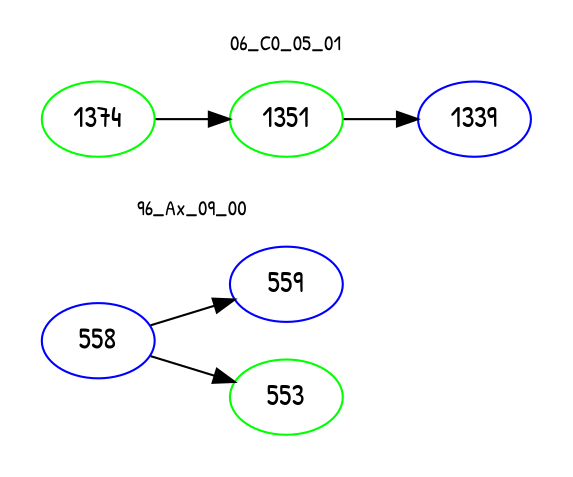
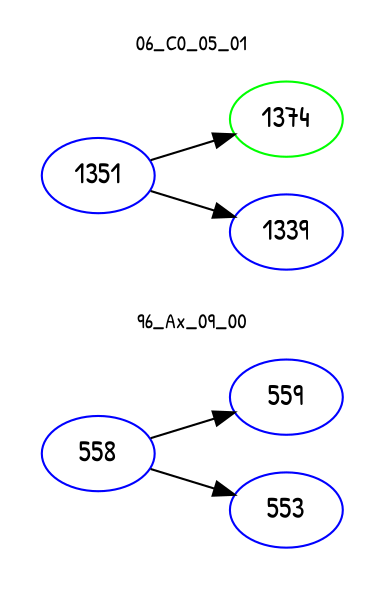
(182, 119) -> (182, 150)
(286, 119) -> (98, 176)
(286, 397) -> (286, 510)
